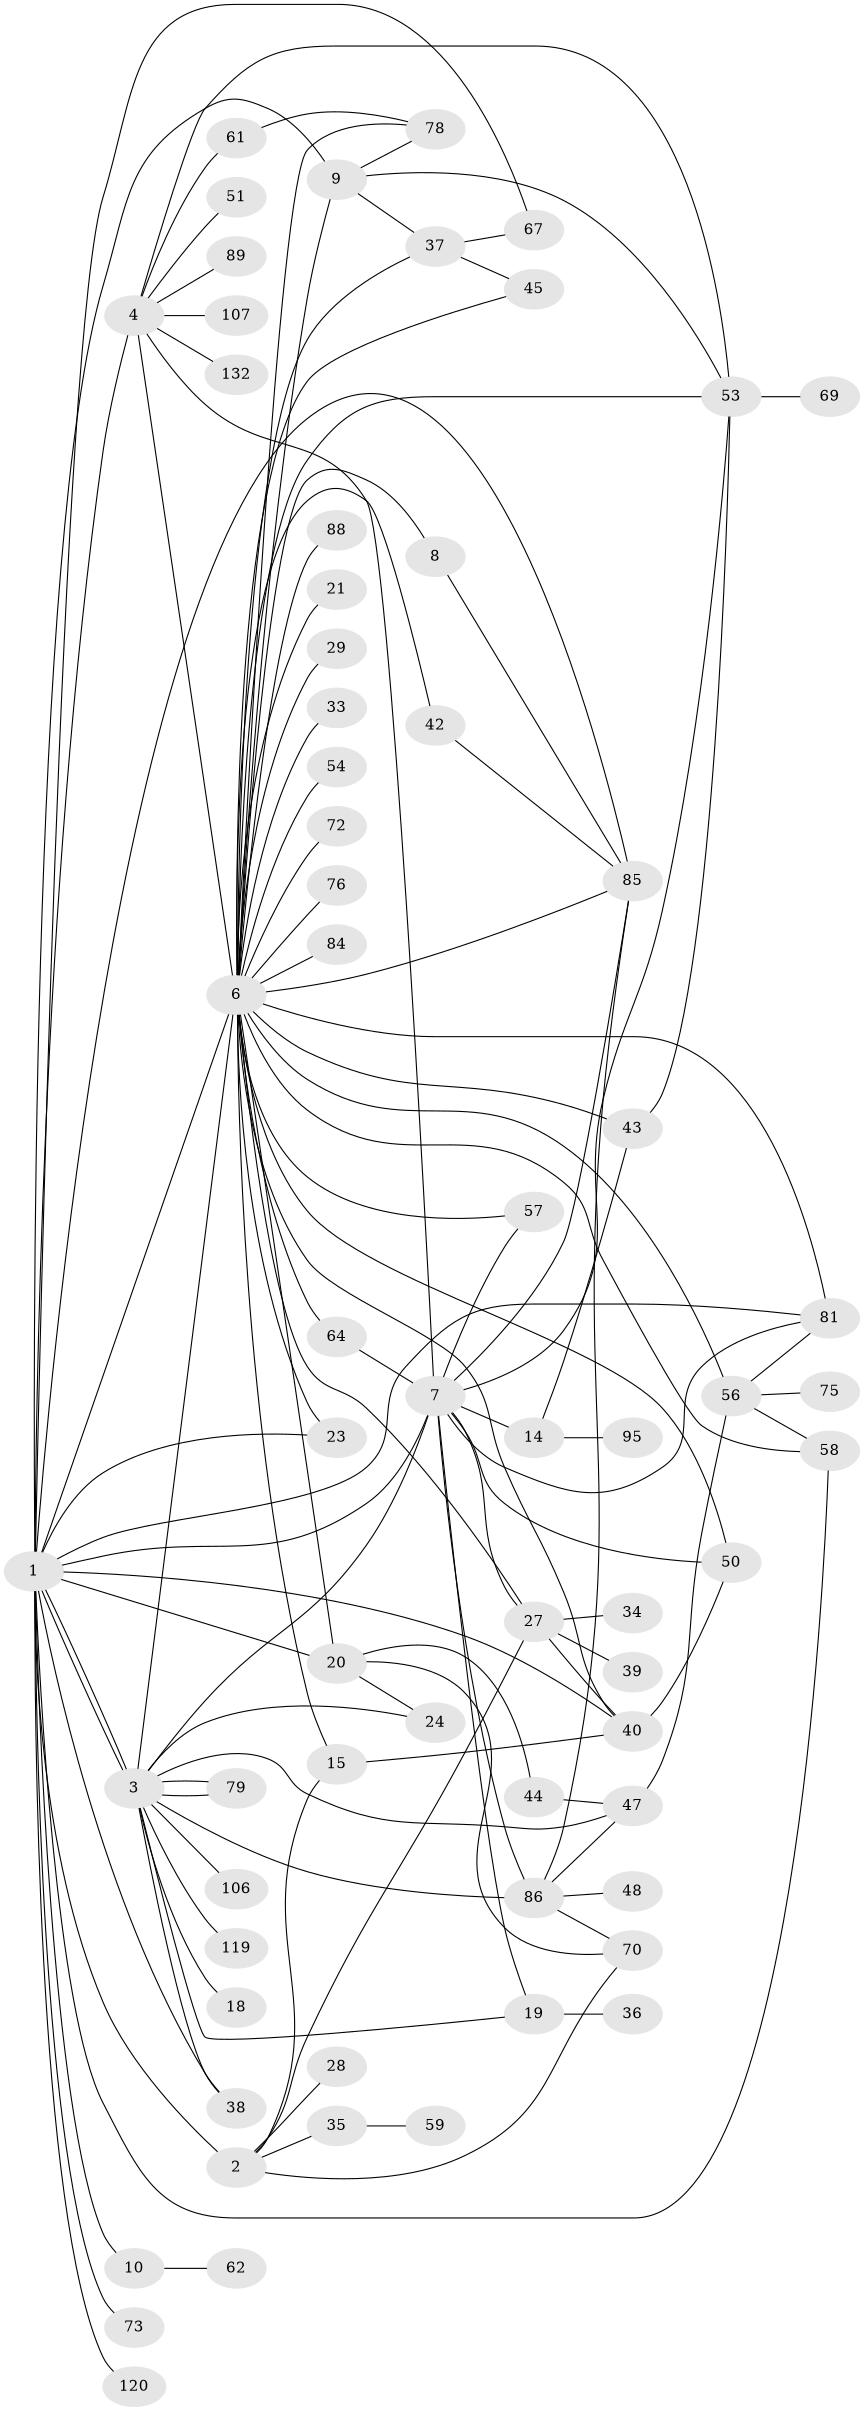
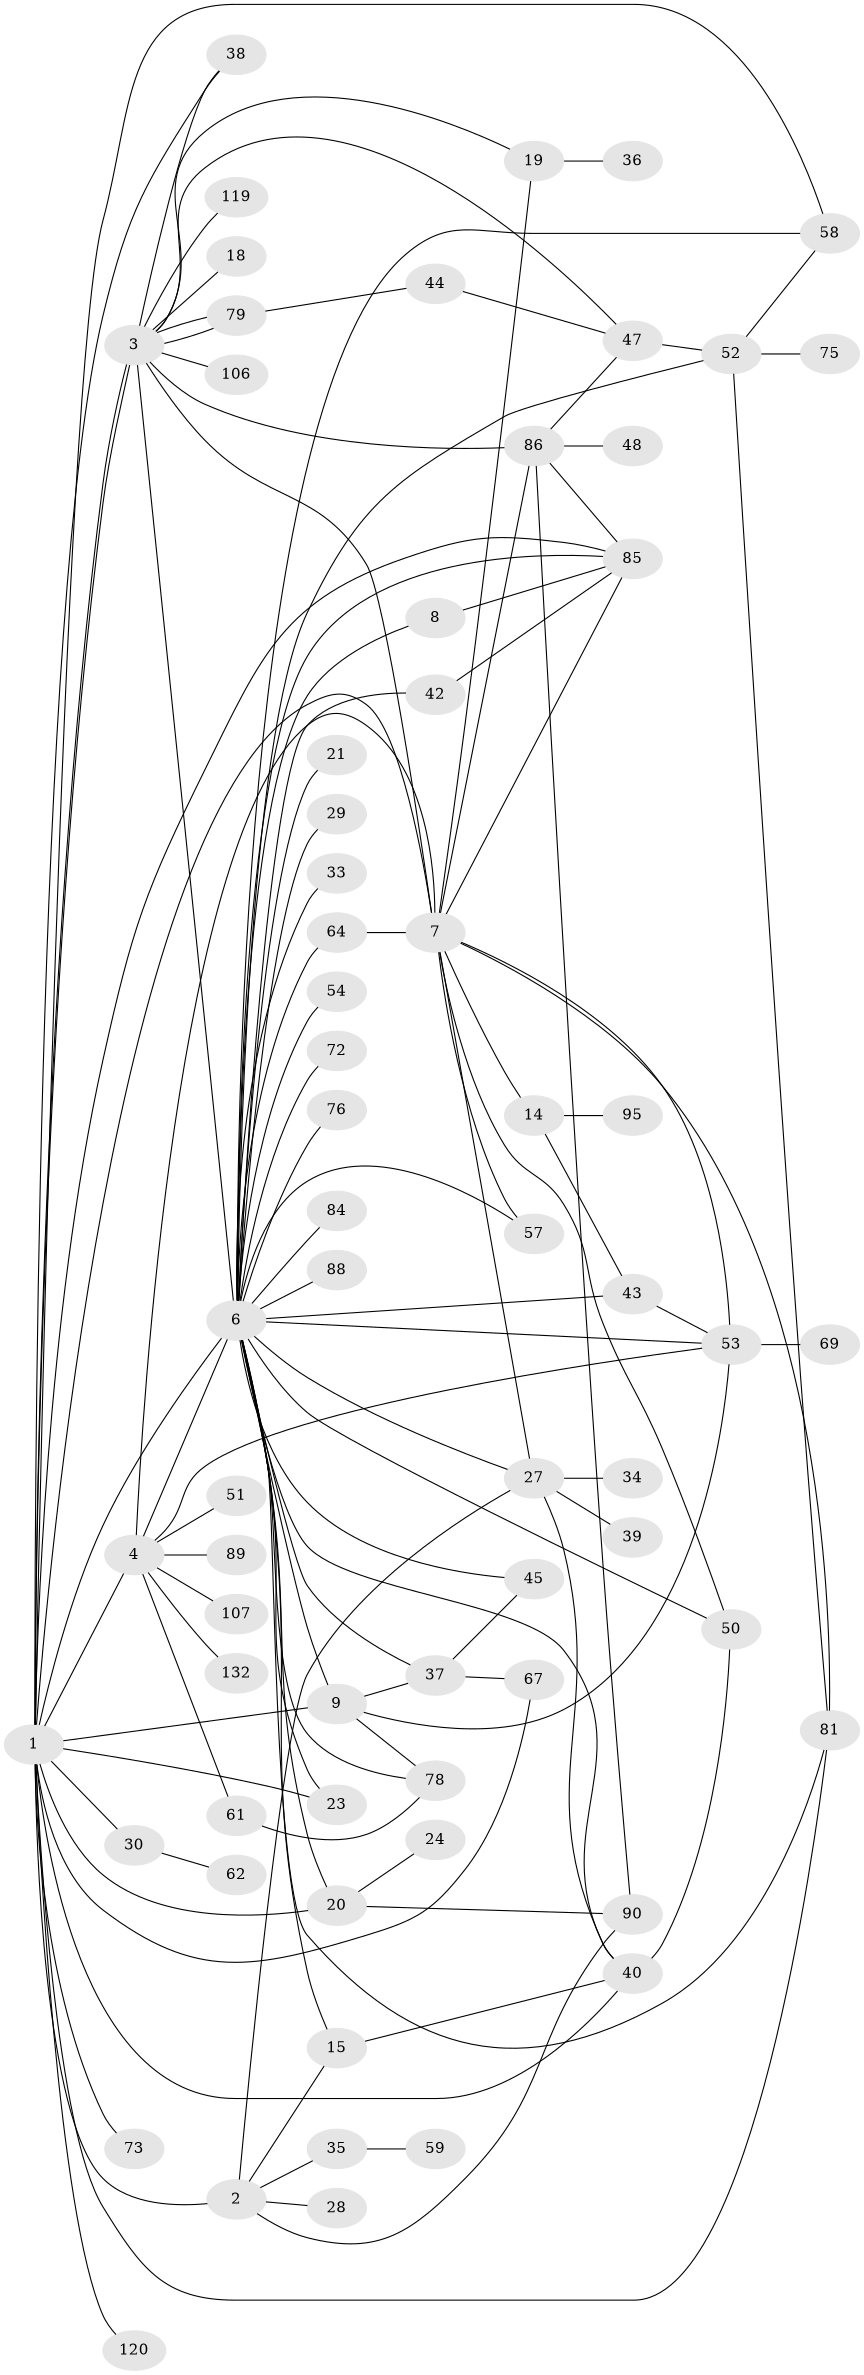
(731, 1396) -> (731, 354)
(479, 1668) -> (336, 300)
(268, 1708) -> none
(633, 1951) -> (633, 1914)
(134, 2268) -> (134, 1845)
